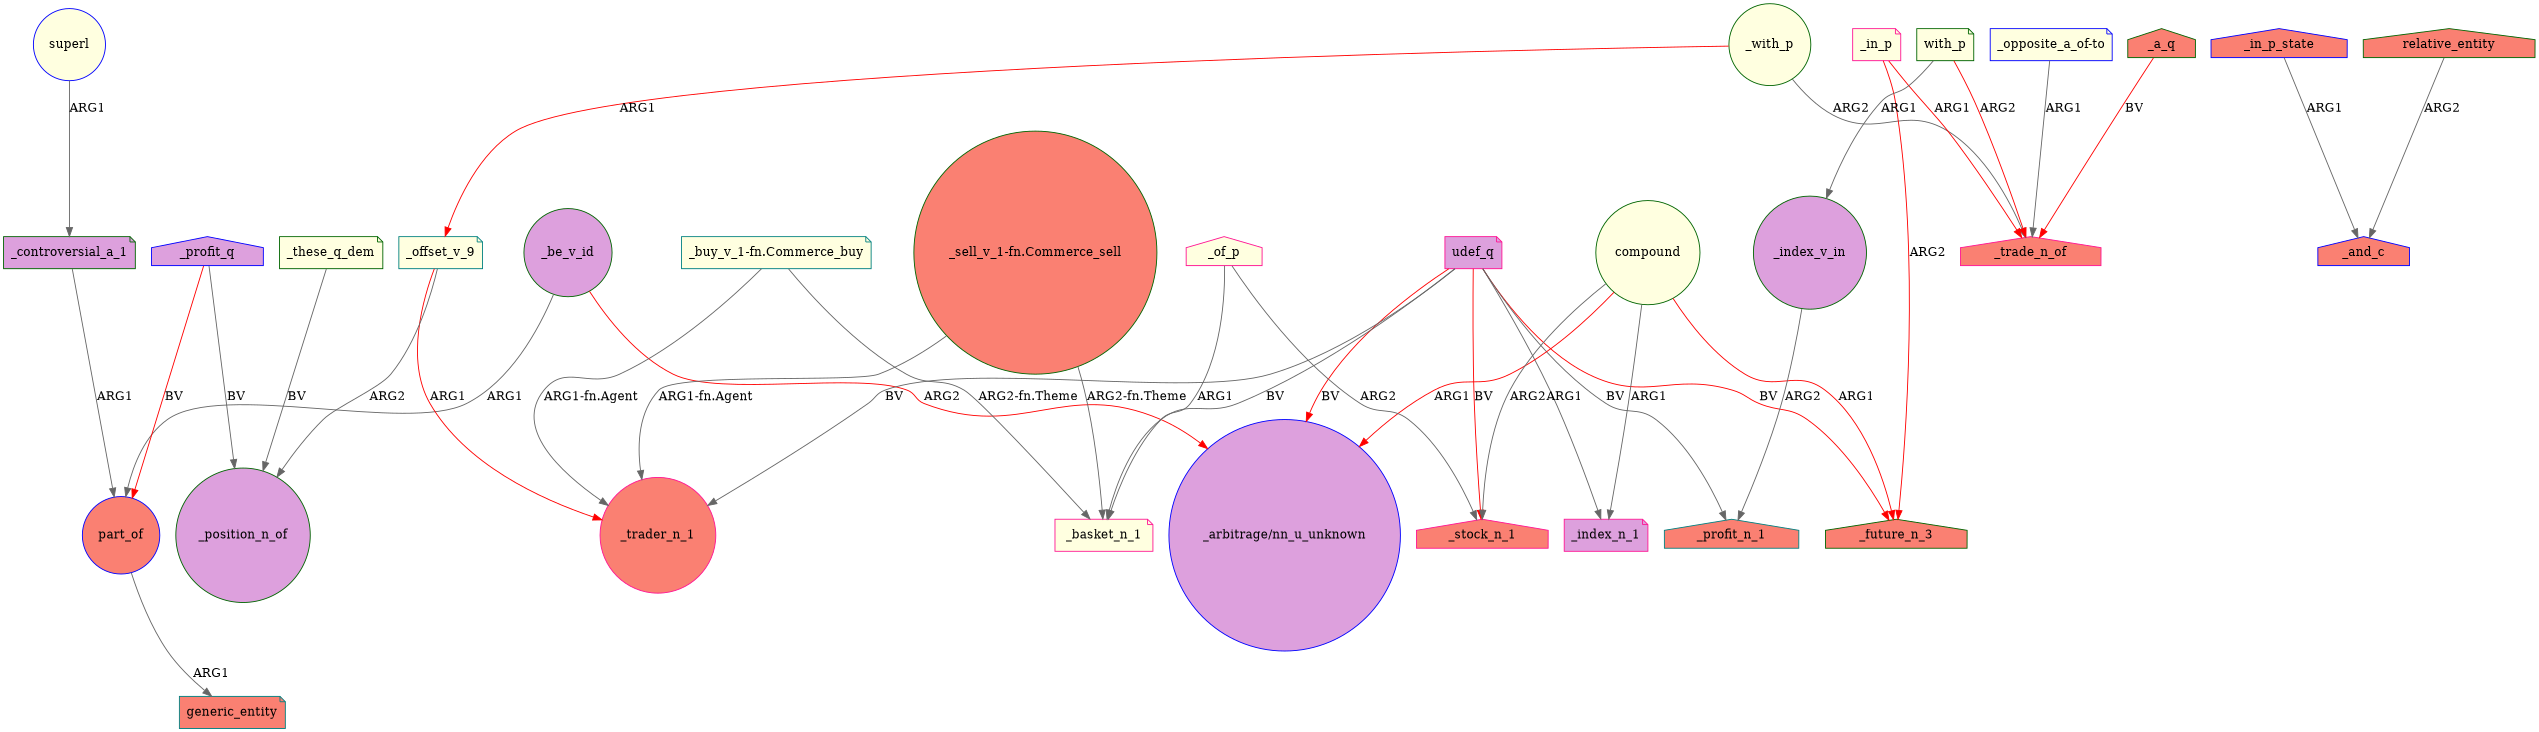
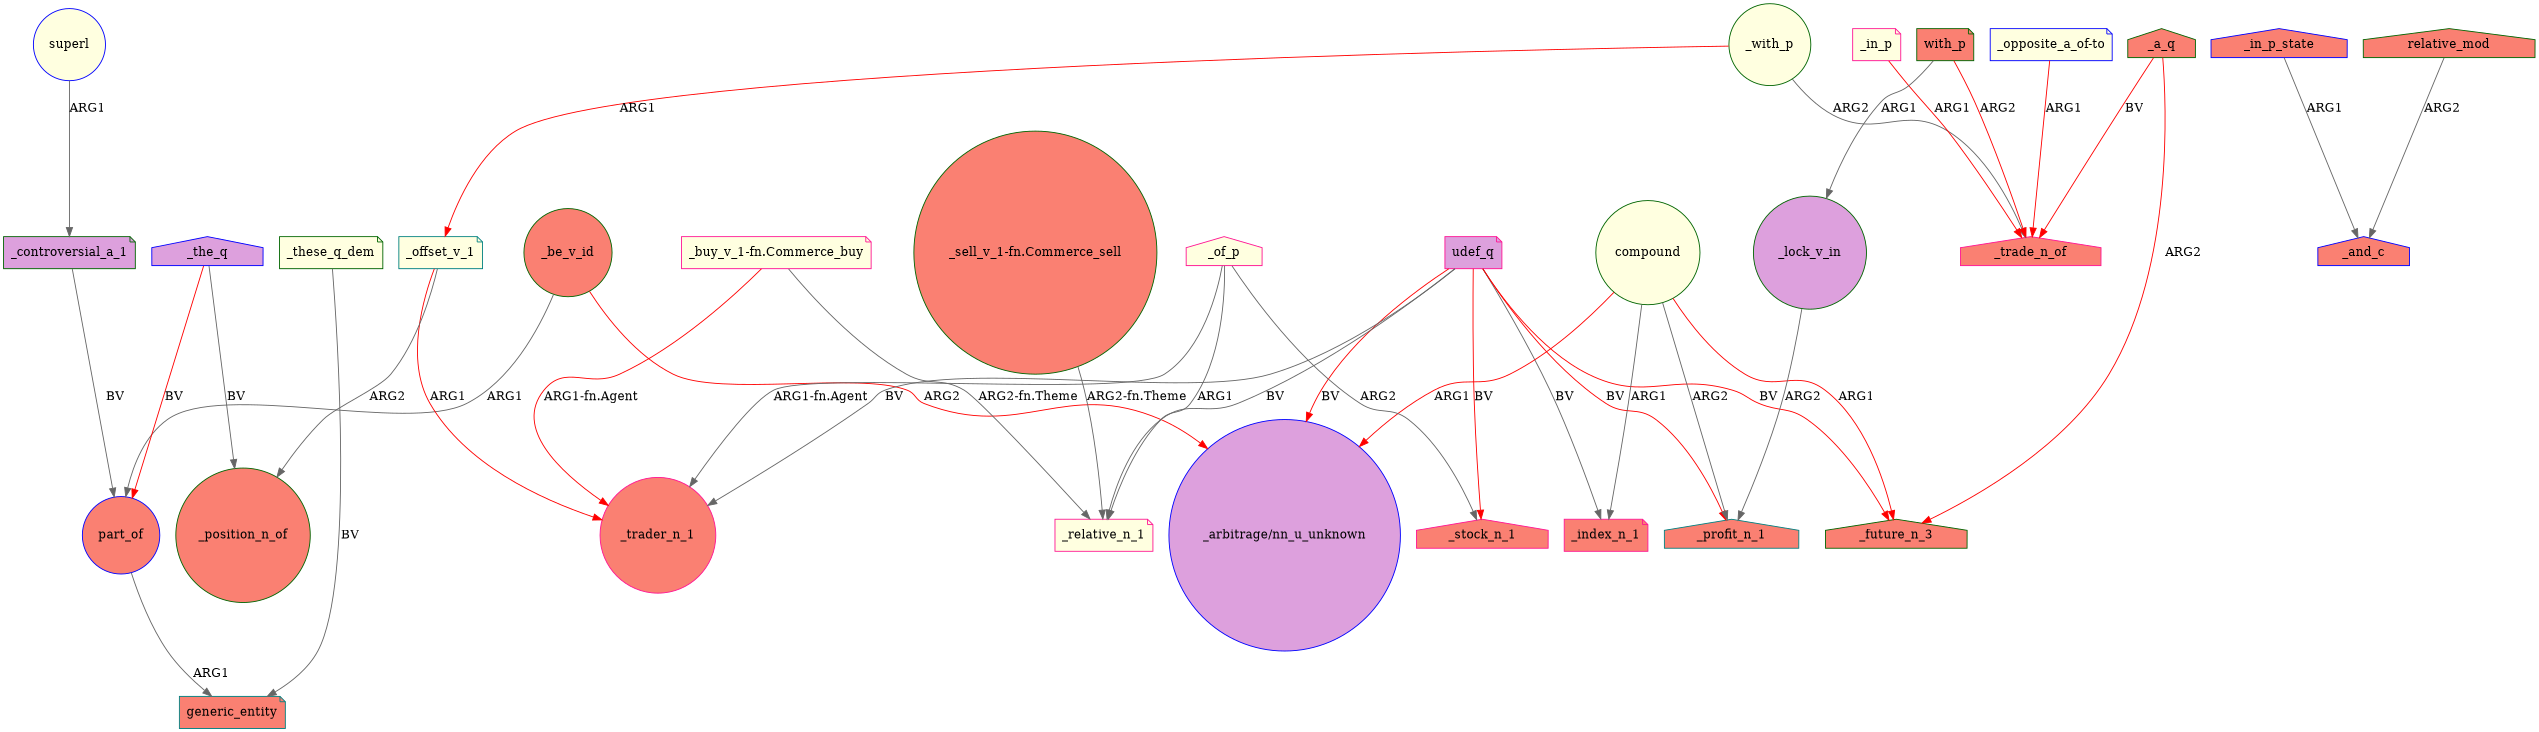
(1945, 45) -> (1945, 45)
(2449, 45) -> (2449, 45)
(2041, 144) -> (2041, 144)
(207, 253) -> (207, 253)
(441, 253) -> (441, 253)
(568, 253) -> (568, 253)
(776, 253) -> (776, 253)
(1810, 253) -> (1810, 253)
(1909, 284) -> (2130, 333)
(296, 366) -> (340, 491)
(599, 379) -> (599, 379)
(765, 379) -> (988, 384)
(1515, 381) -> (1694, 407)
(115, 397) -> (115, 397)
(1565, 397) -> (1565, 397)
(1600, 399) -> (1600, 399)
(243, 535) -> (243, 535)
(1104, 535) -> (1104, 535)
(1606, 535) -> (1606, 535)
